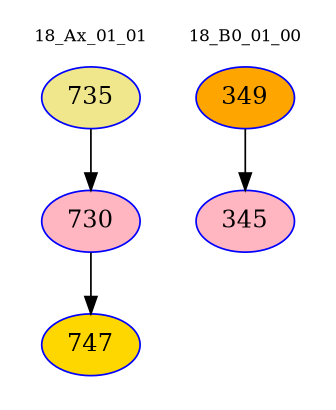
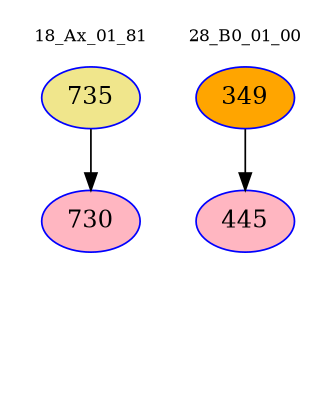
(91, 37) -> (91, 37)
(245, 37) -> (245, 37)
(245, 221) -> (245, 221)
(91, 345) -> none
